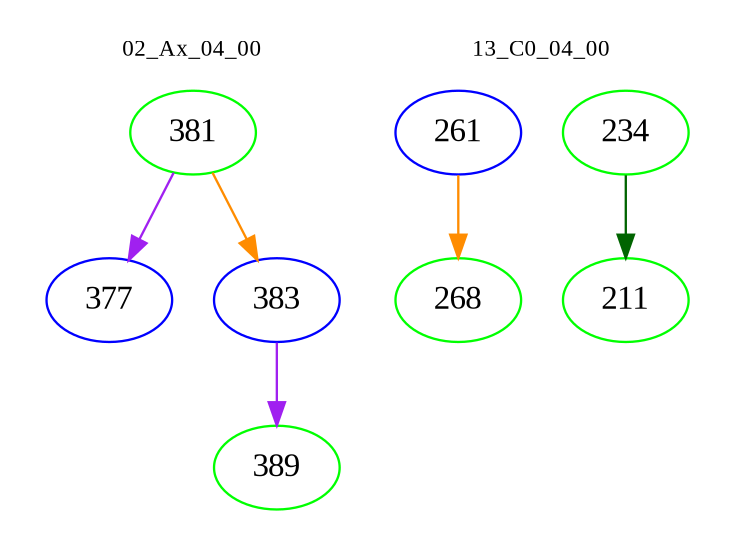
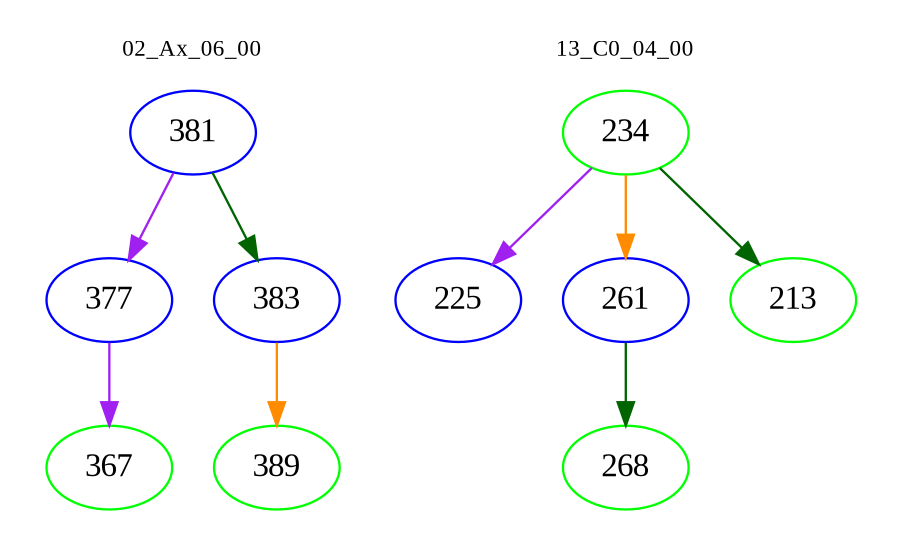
(193, 50) -> (193, 50)
(193, 133) -> (193, 133)
(458, 205) -> (626, 372)
none -> (626, 205)
(230, 206) -> (230, 206)
none -> (458, 300)
(626, 300) -> (793, 300)
(277, 372) -> (277, 372)
none -> (109, 468)
